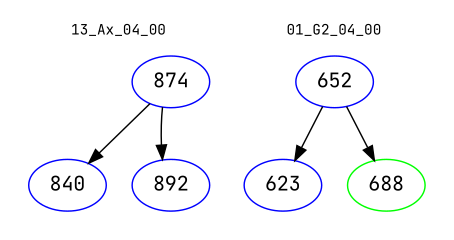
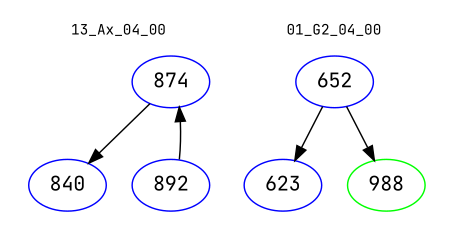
(161, 126) -> (180, 141)
(386, 185) -> (386, 185)
